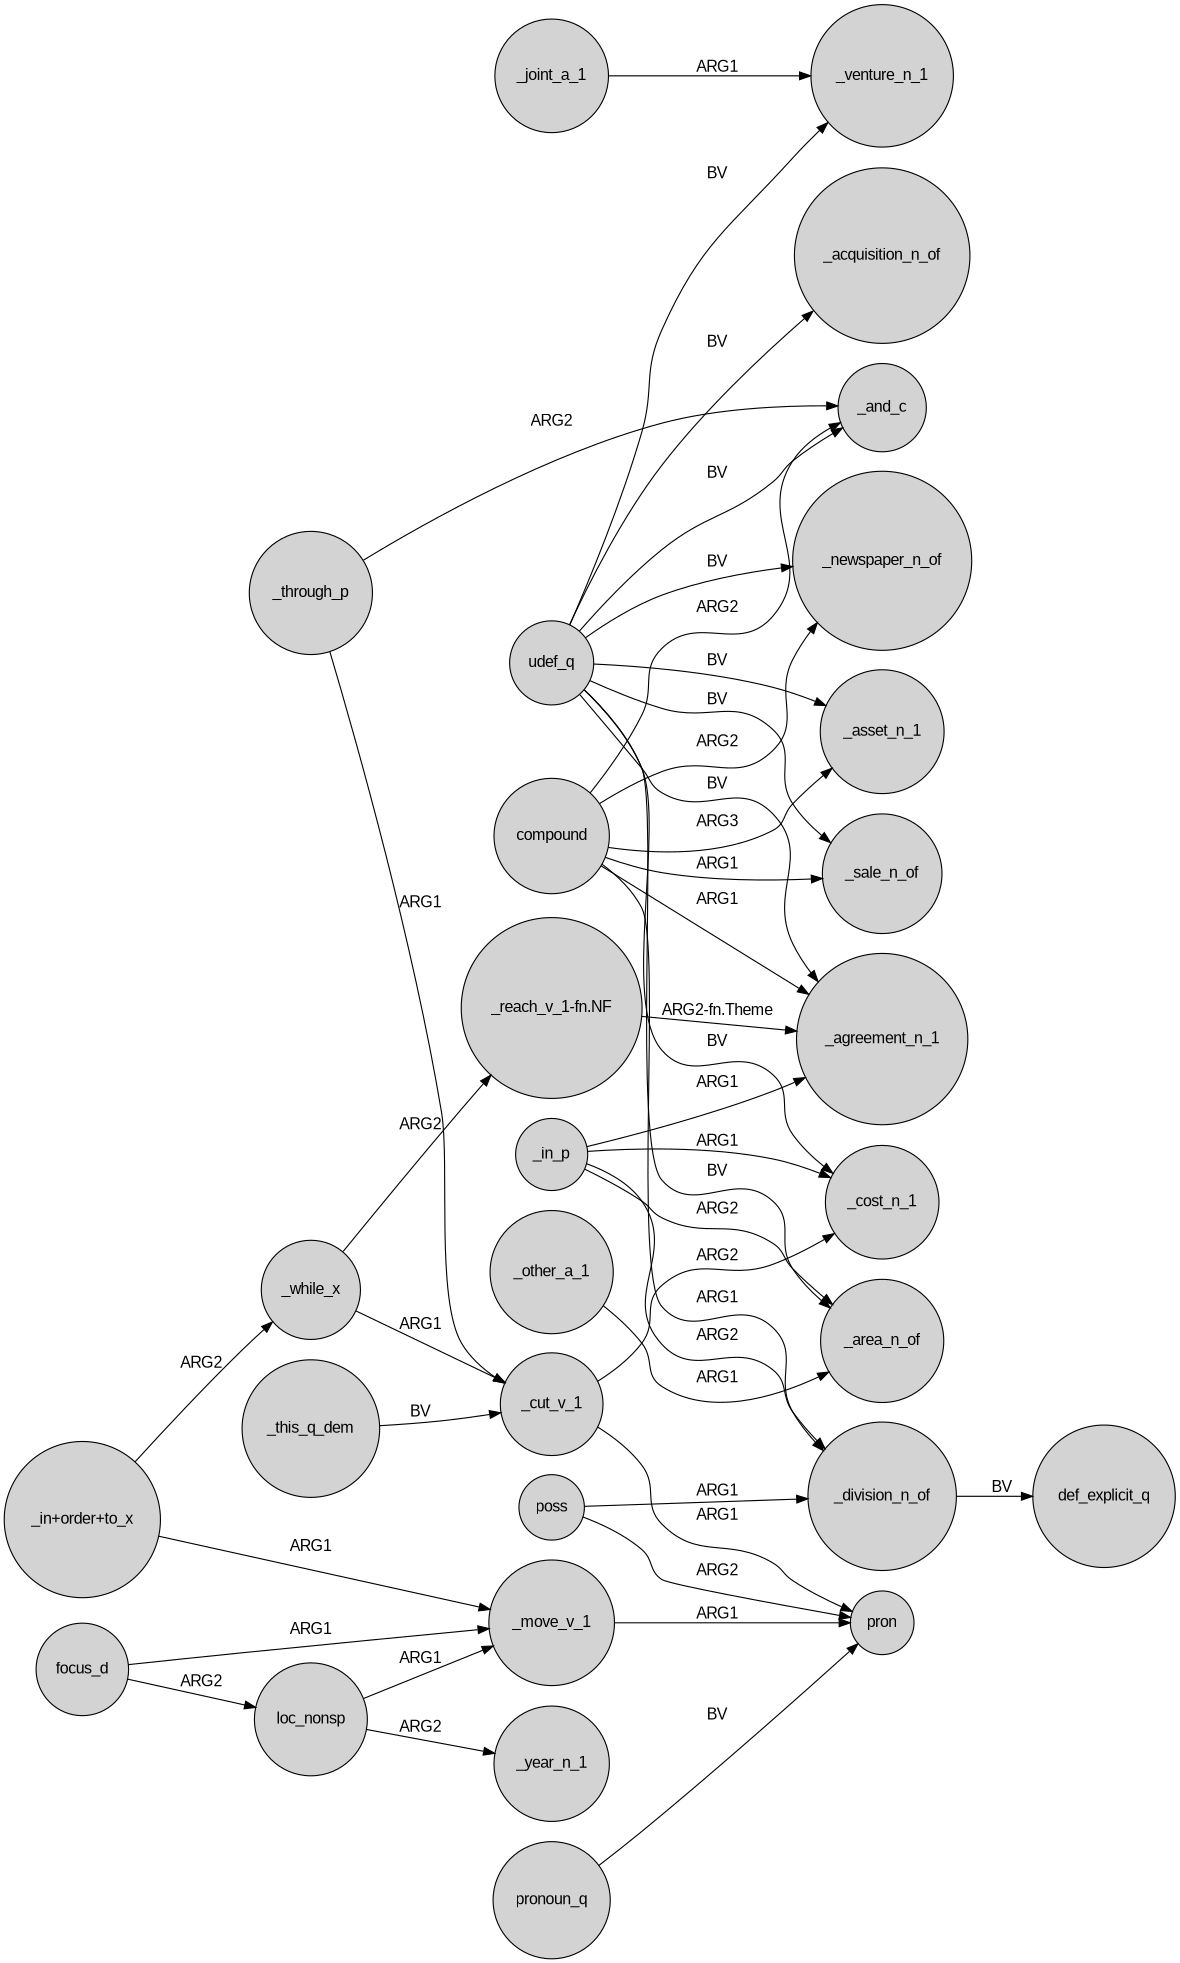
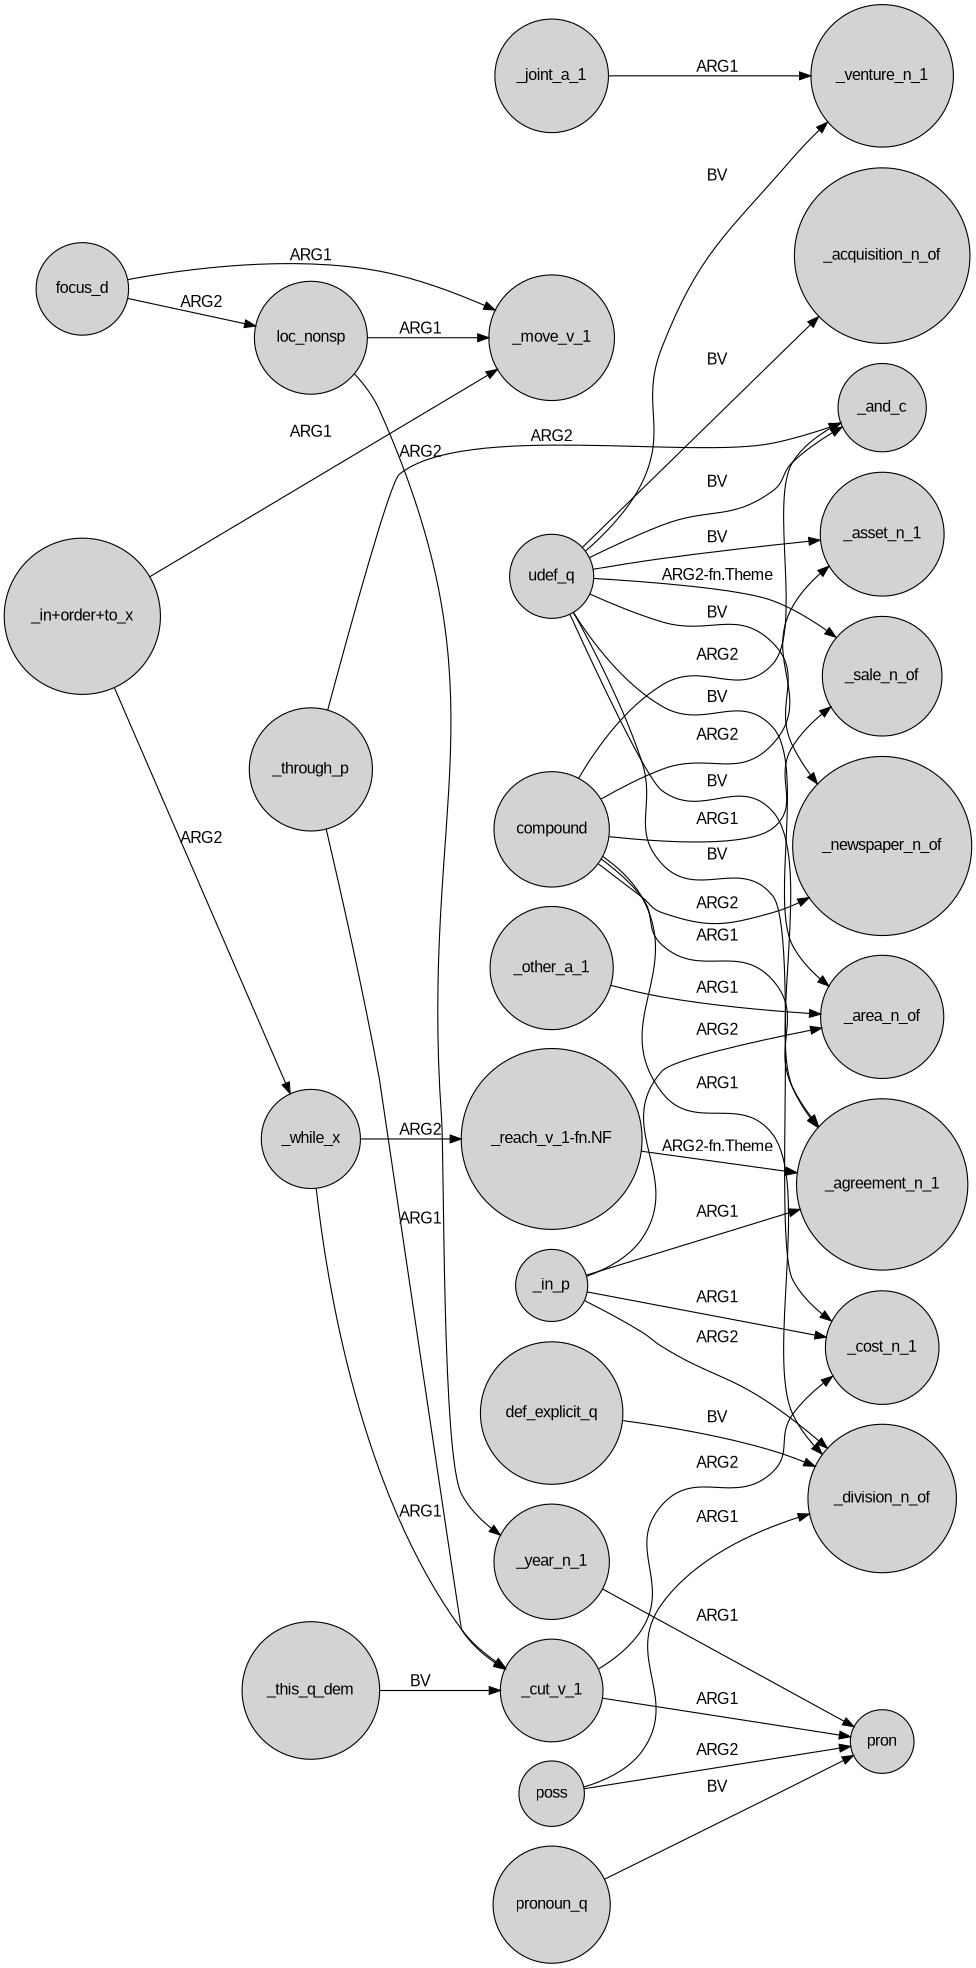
(717, 700) -> (717, 576)
(717, 822) -> (717, 736)
(989, 1496) -> (715, 1436)
(727, 1623) -> (723, 1655)
